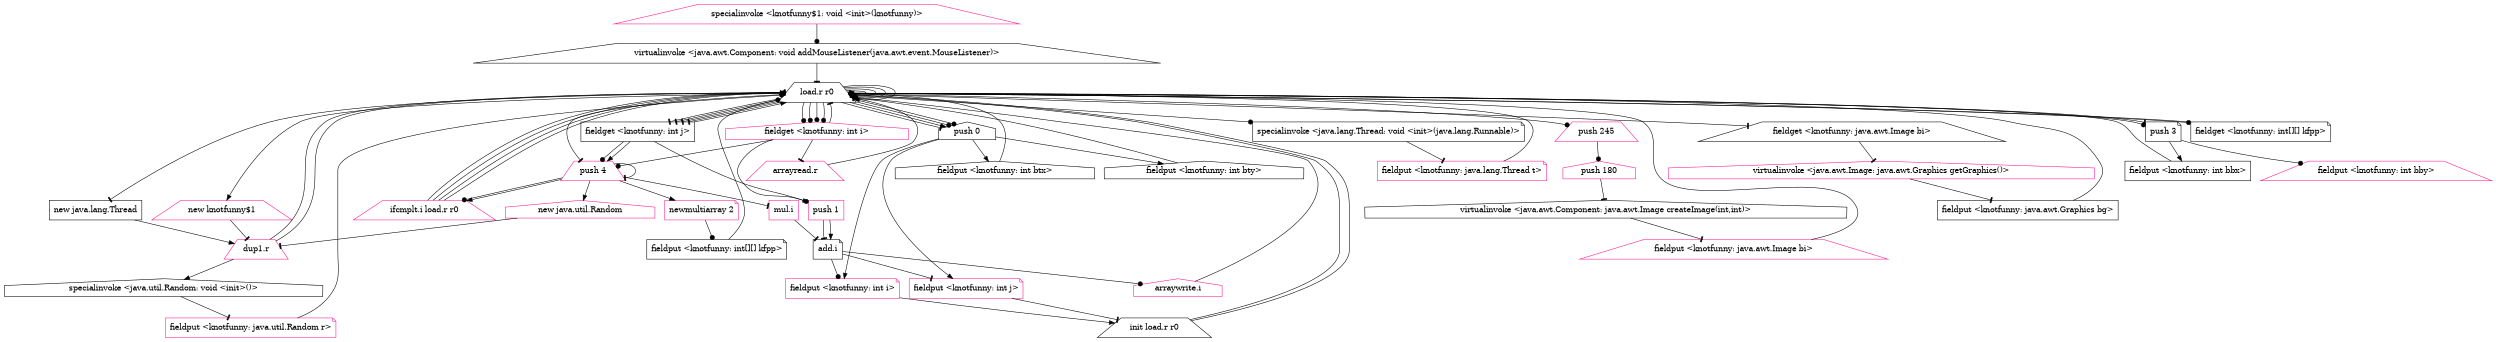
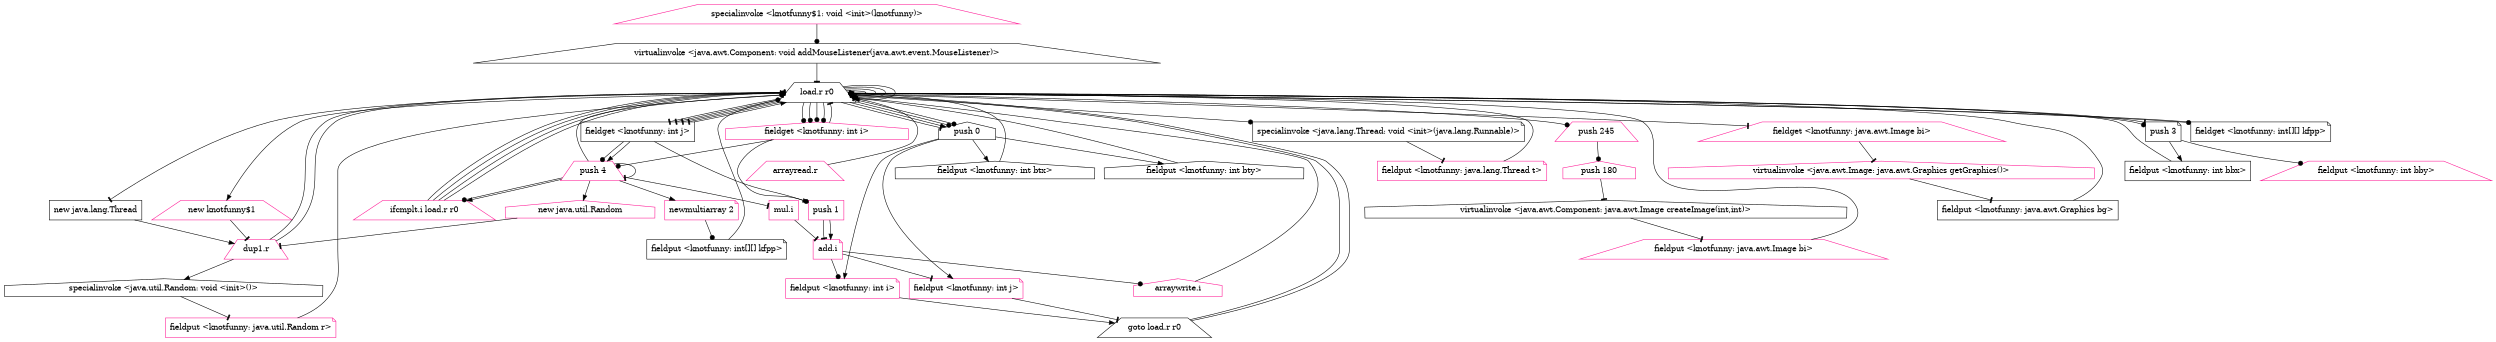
(656, 104) -> (658, 105)
(1852, 132) -> (1852, 132)
(807, 149) -> none
(828, 249) -> (828, 249)
(1154, 328) -> (1154, 328)
